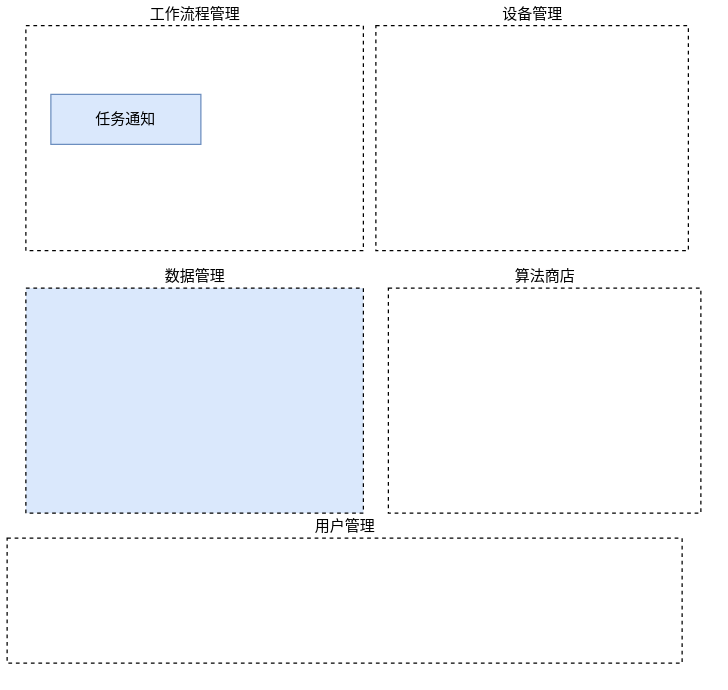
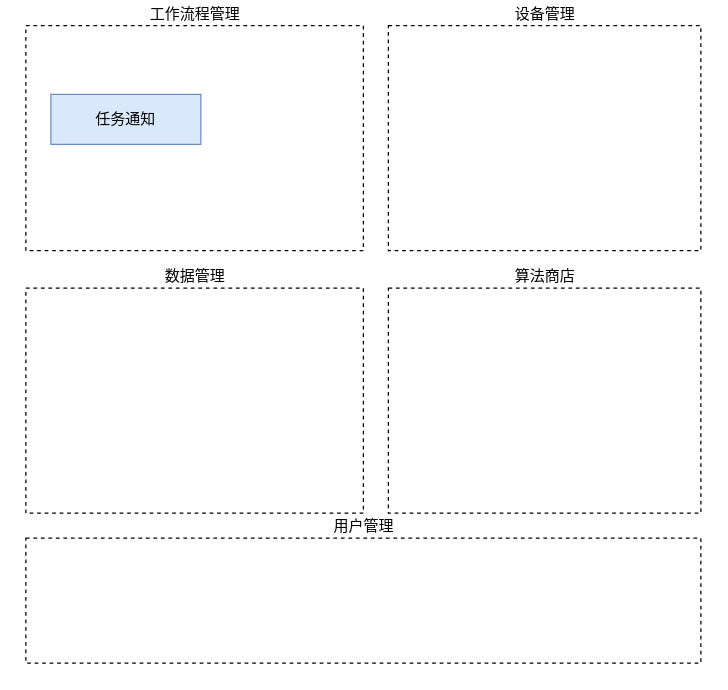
(532, 138) -> (544, 138)
(194, 401) -> (194, 401)
(344, 601) -> (363, 601)
